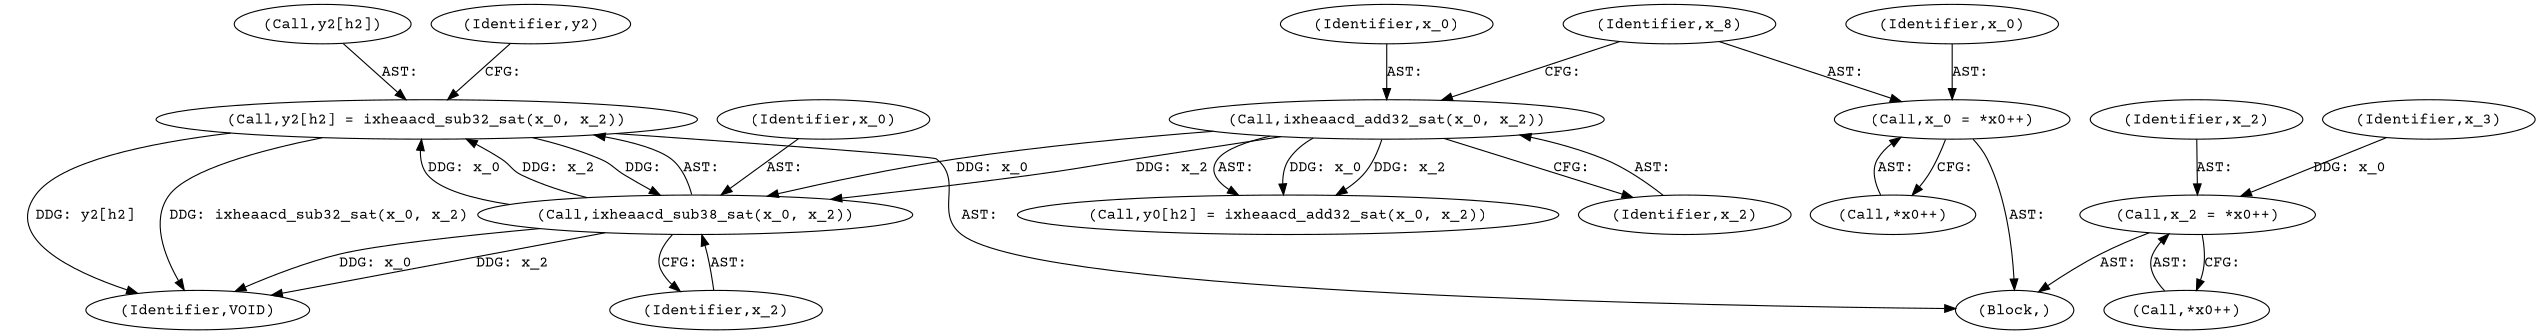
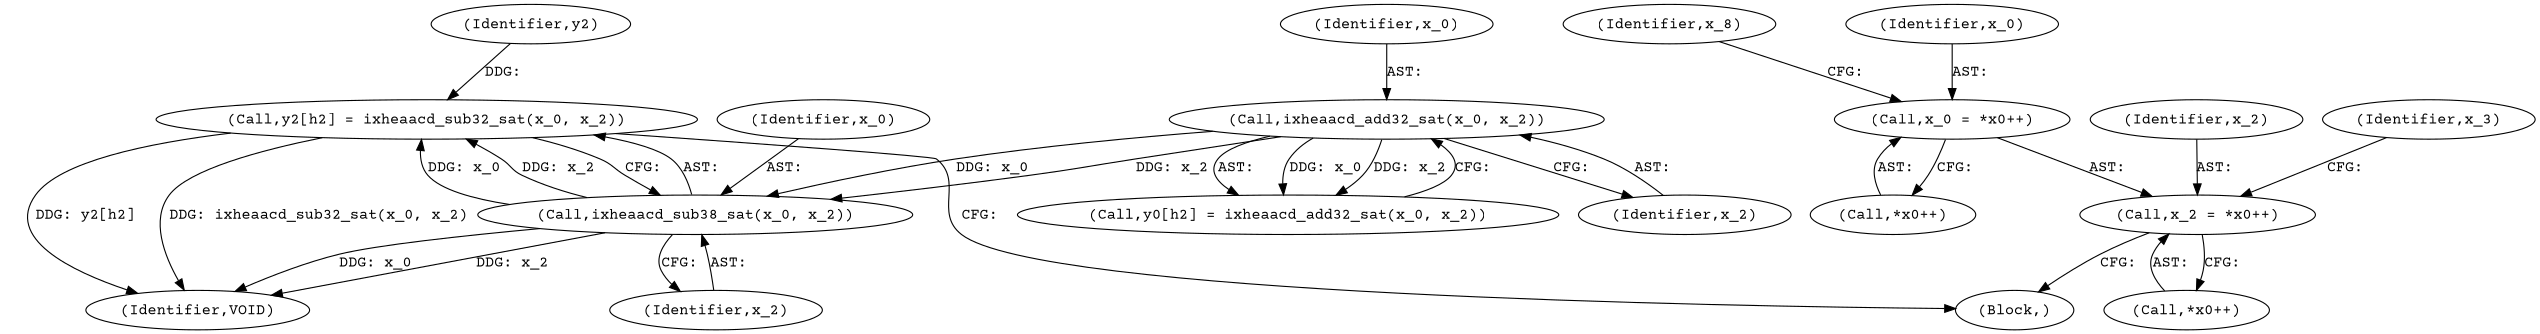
(323, 24) -> none
(1536, 69) -> (1446, 181)
(508, 72) -> (508, 72)
(1850, 72) -> (1850, 72)
(648, 167) -> (648, 167)
(2350, 167) -> (2350, 167)
(2004, 206) -> (2070, 165)
(985, 215) -> (985, 215)
(2123, 262) -> (2123, 262)
